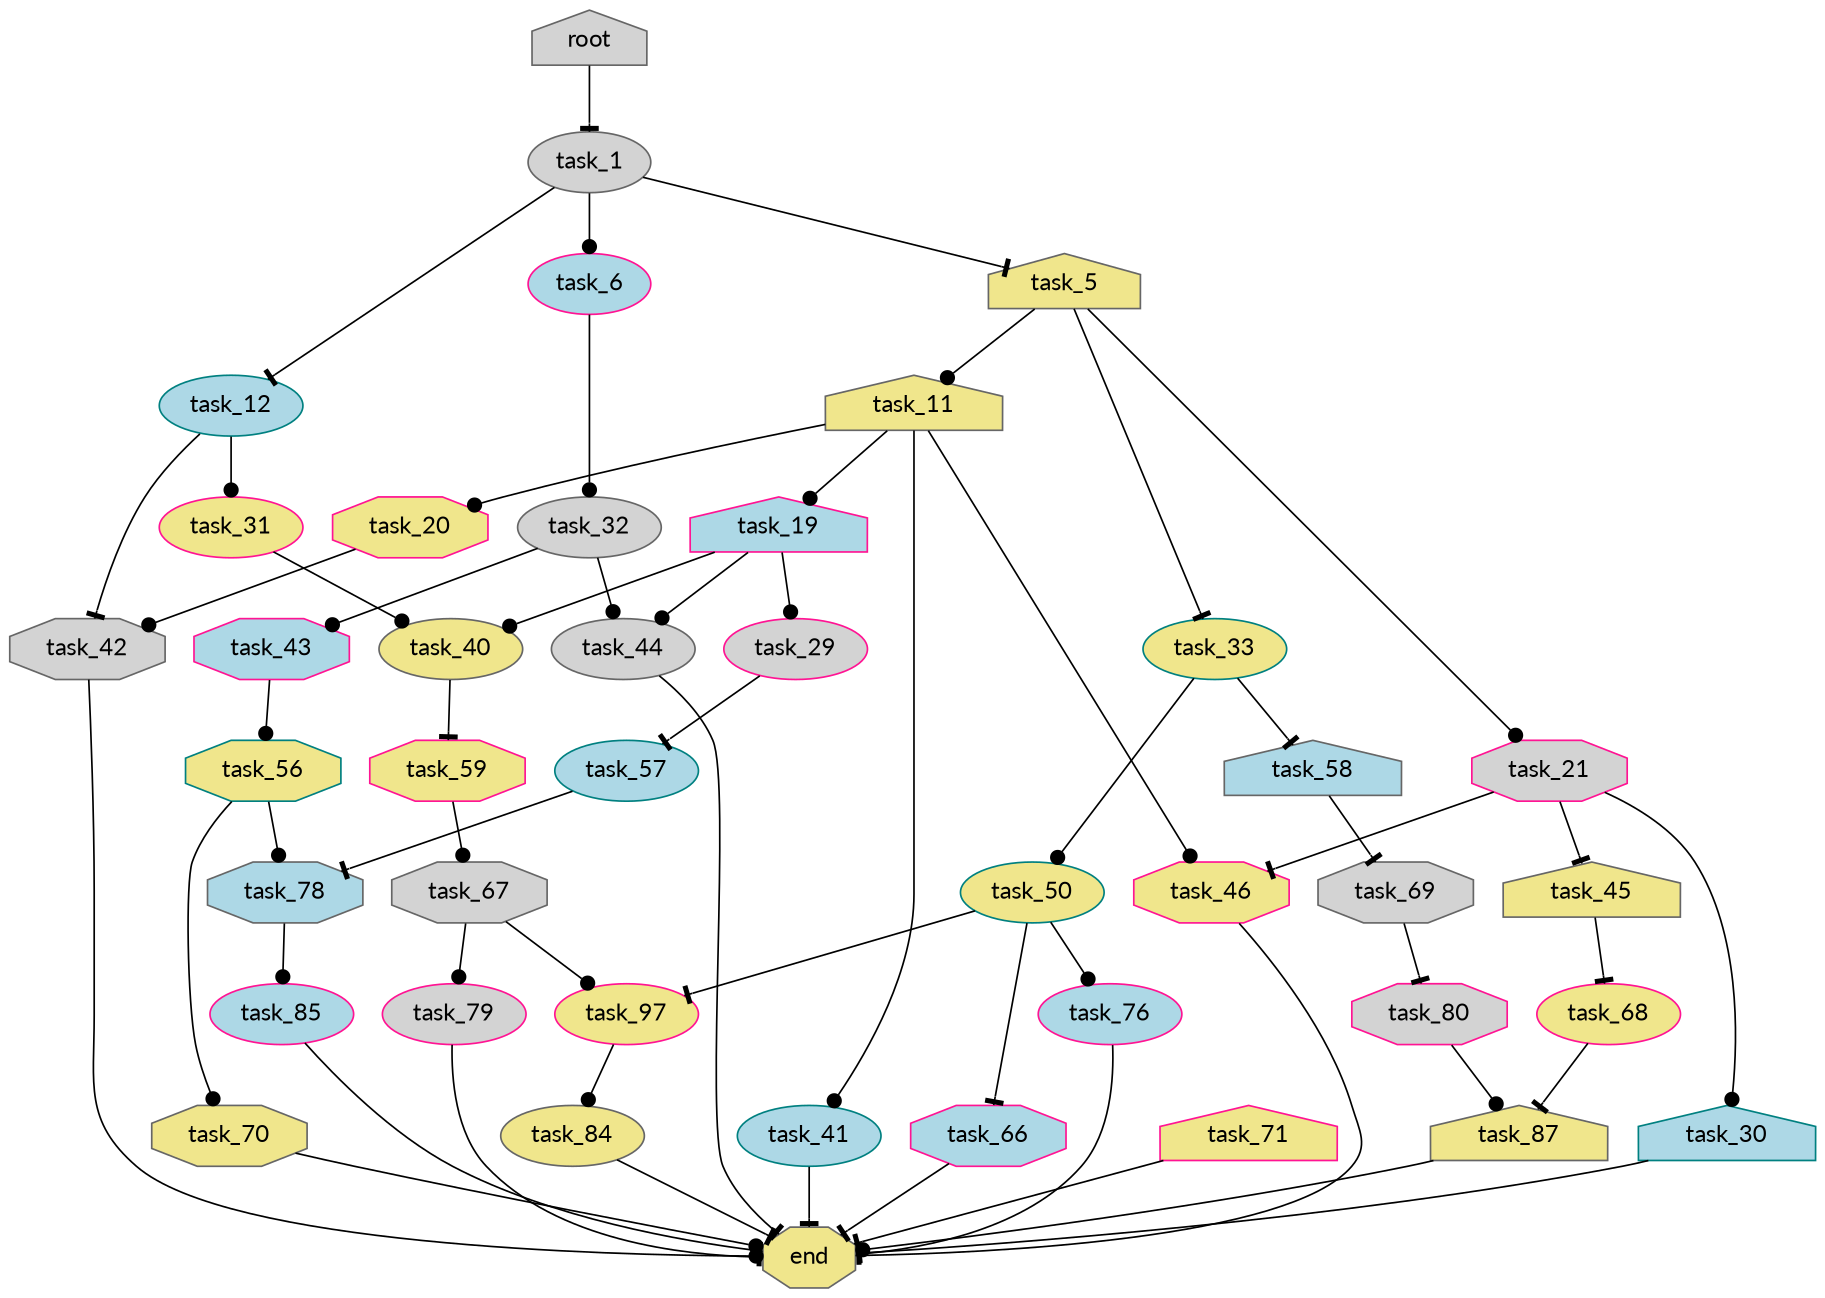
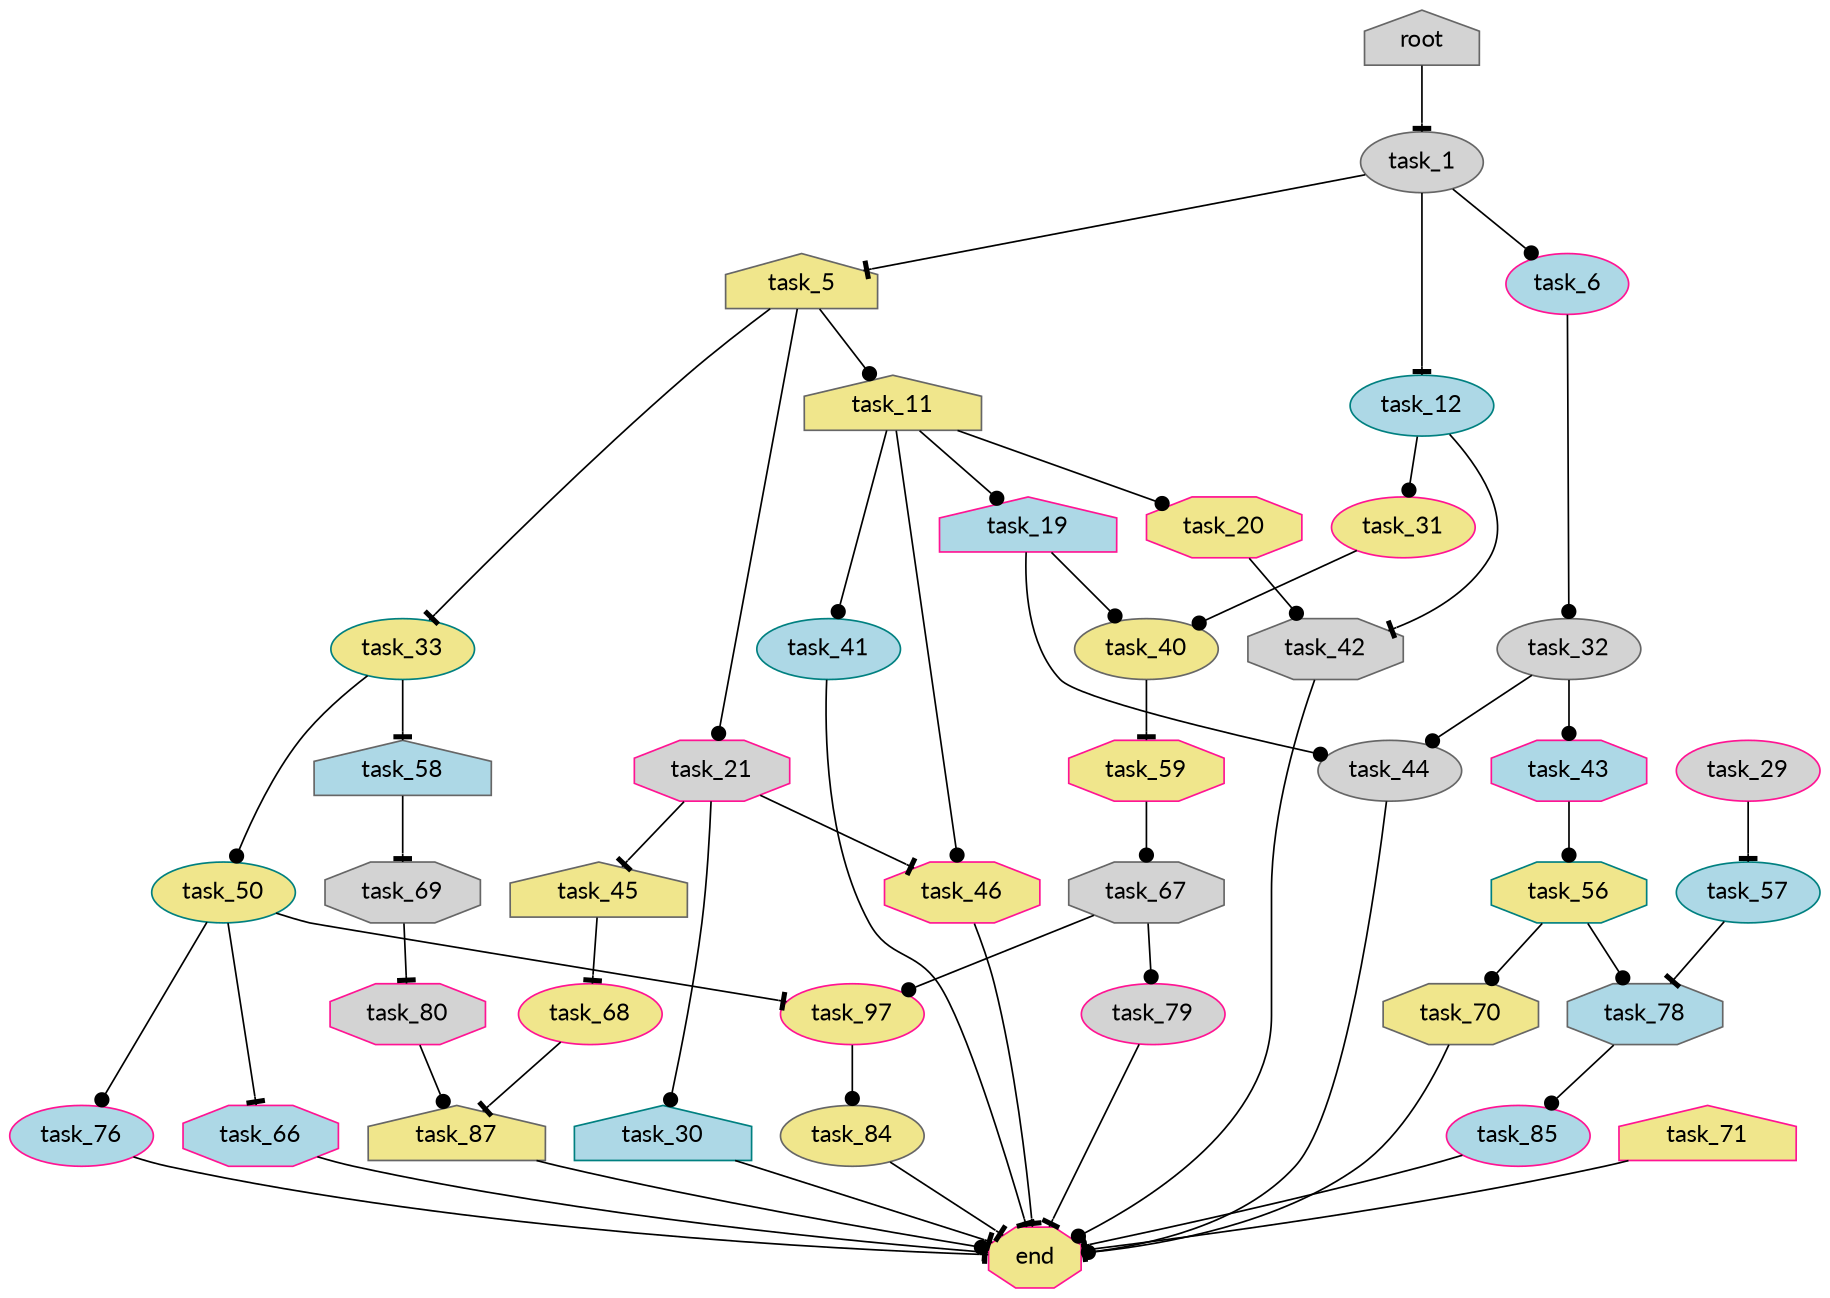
(786, 579) -> none
(809, 1258) -> (1035, 1258)
